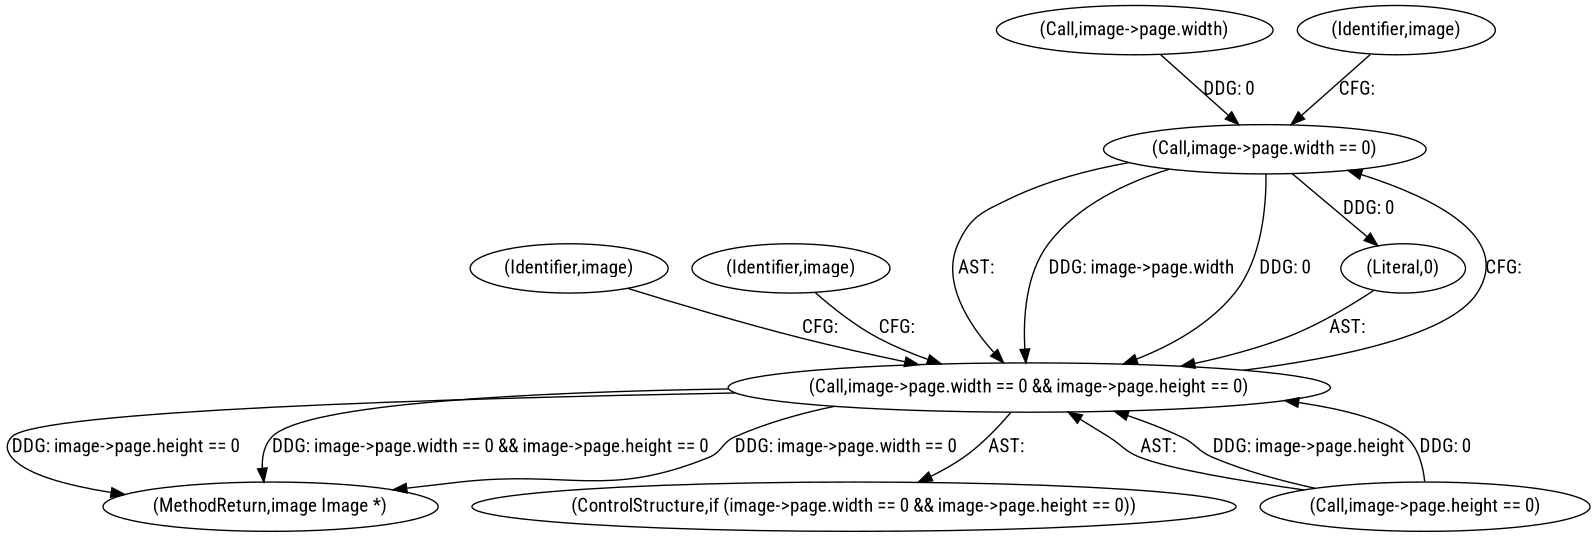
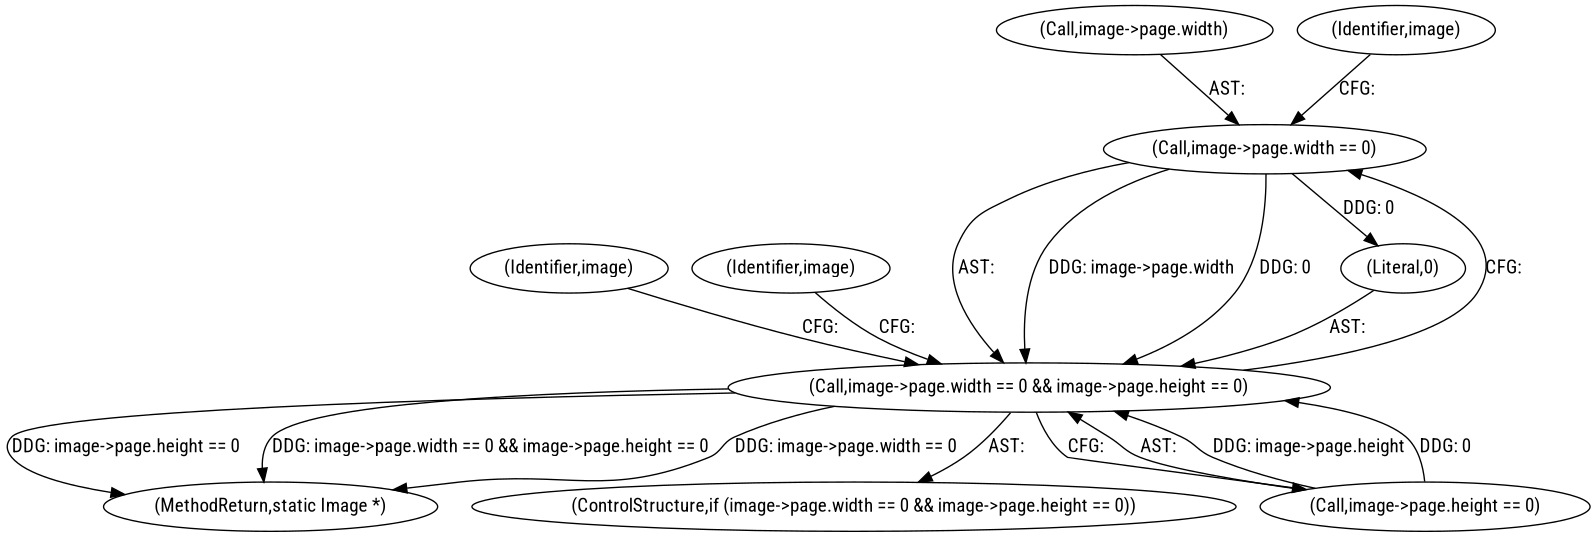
(1229, 90) -> (1229, 90)
none -> (1145, 468)
(271, 507) -> (271, 507)
